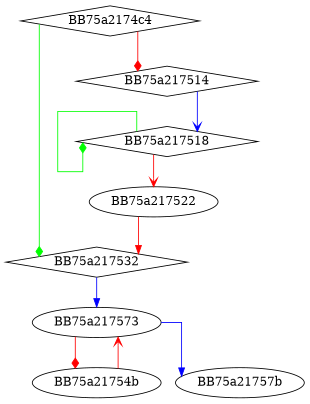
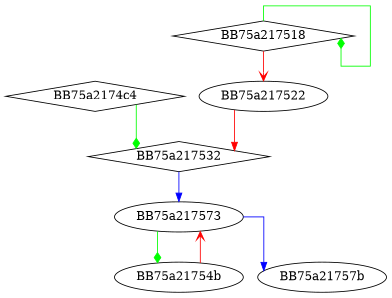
(167, 81) -> none
(75, 347) -> (158, 242)
